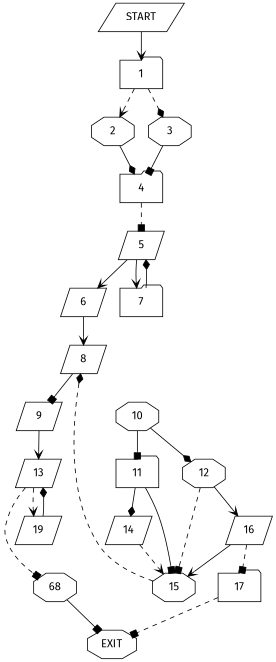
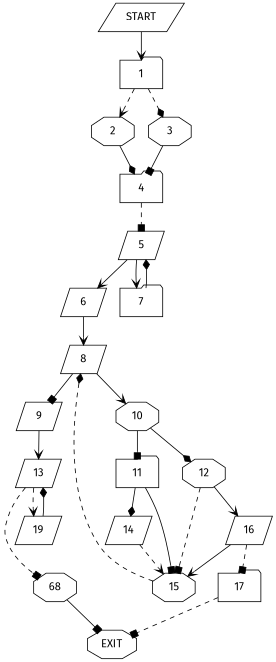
none -> (108, 386)
